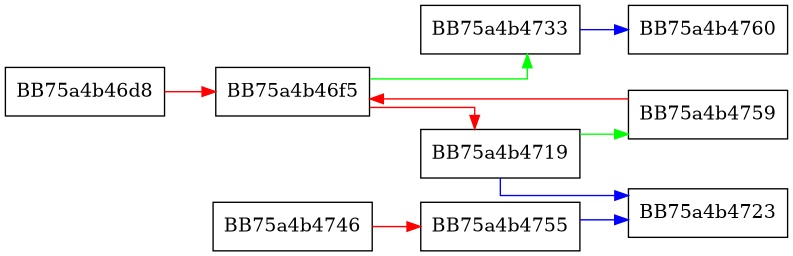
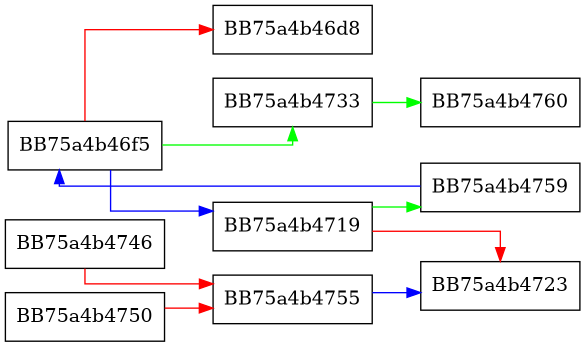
(597, 30) -> (390, 102)
(183, 92) -> (97, 30)
(506, 99) -> (239, 186)
(426, 107) -> (134, 211)
(549, 196) -> (445, 231)
none -> (85, 317)
